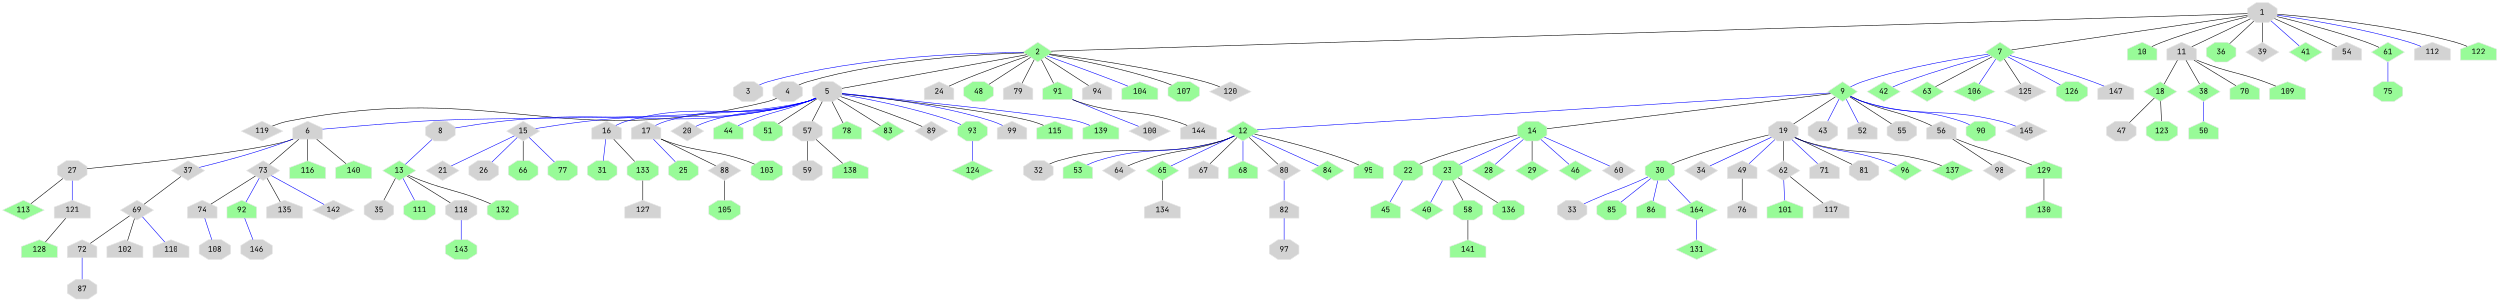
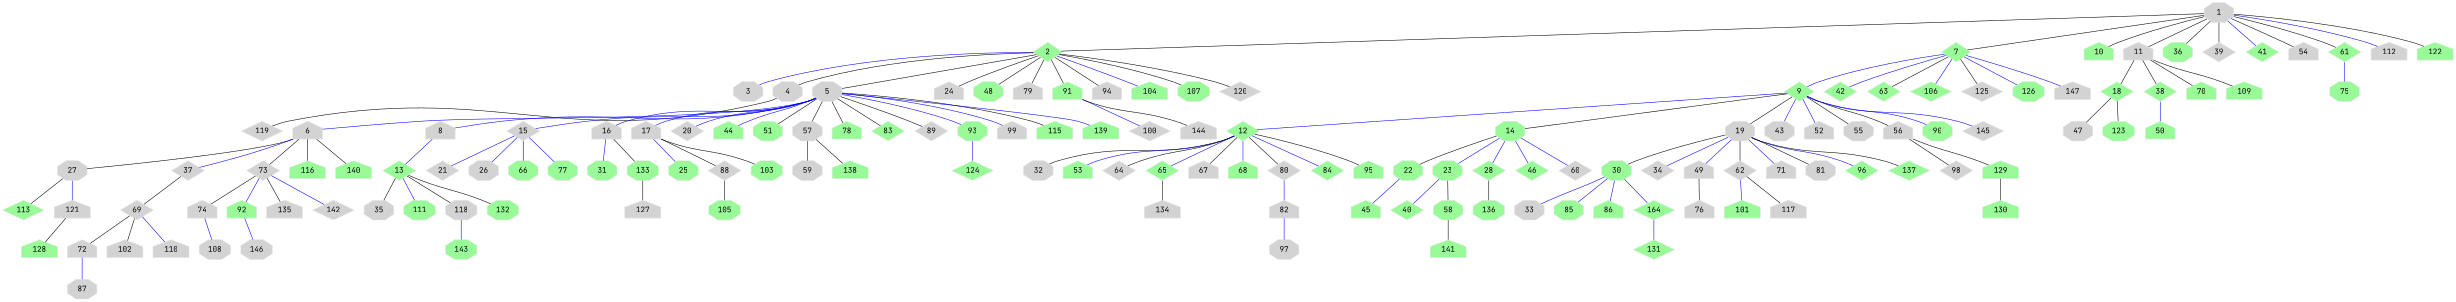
(440, 131) -> (440, 131)
(1532, 171) -> none
(1478, 190) -> (1489, 190)
